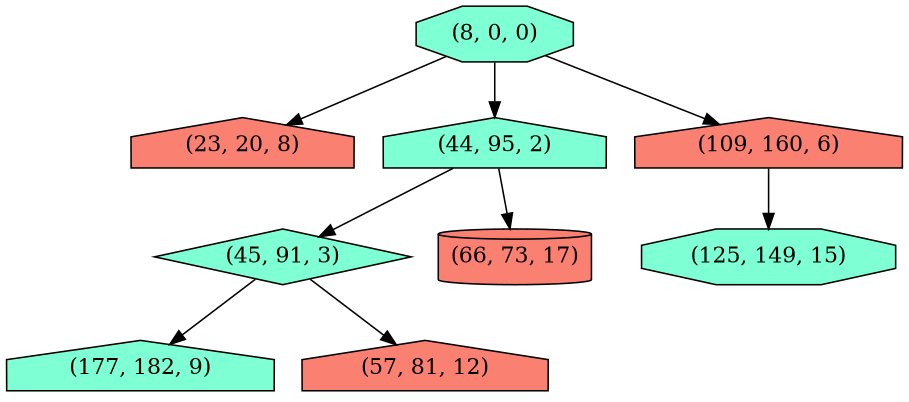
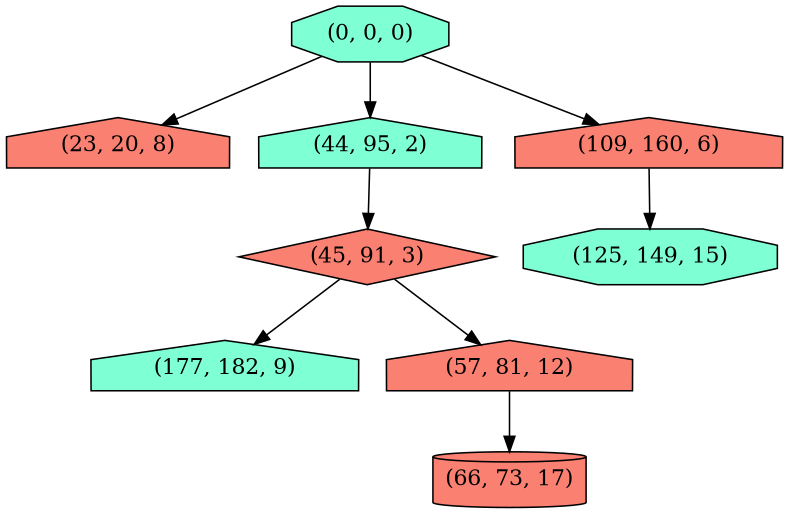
(495, 34) -> (370, 34)
(503, 191) -> (510, 414)
(283, 257) -> (367, 257)
